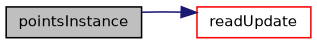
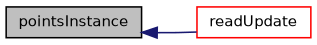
(161, 12) -> (177, 33)
